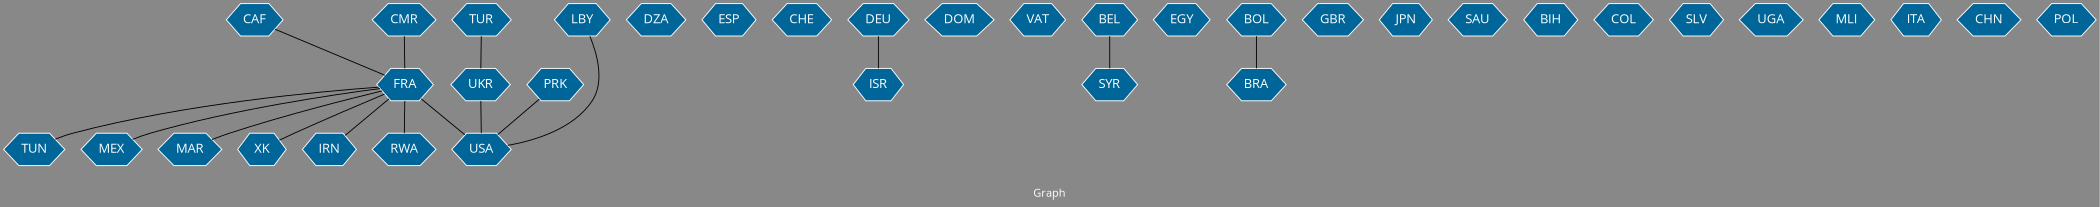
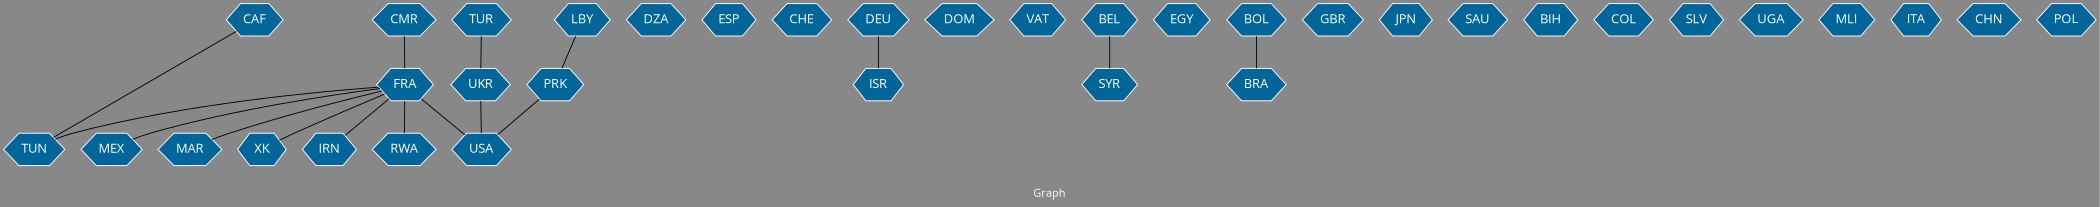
(330, 52) -> (145, 84)
(582, 113) -> (569, 52)
